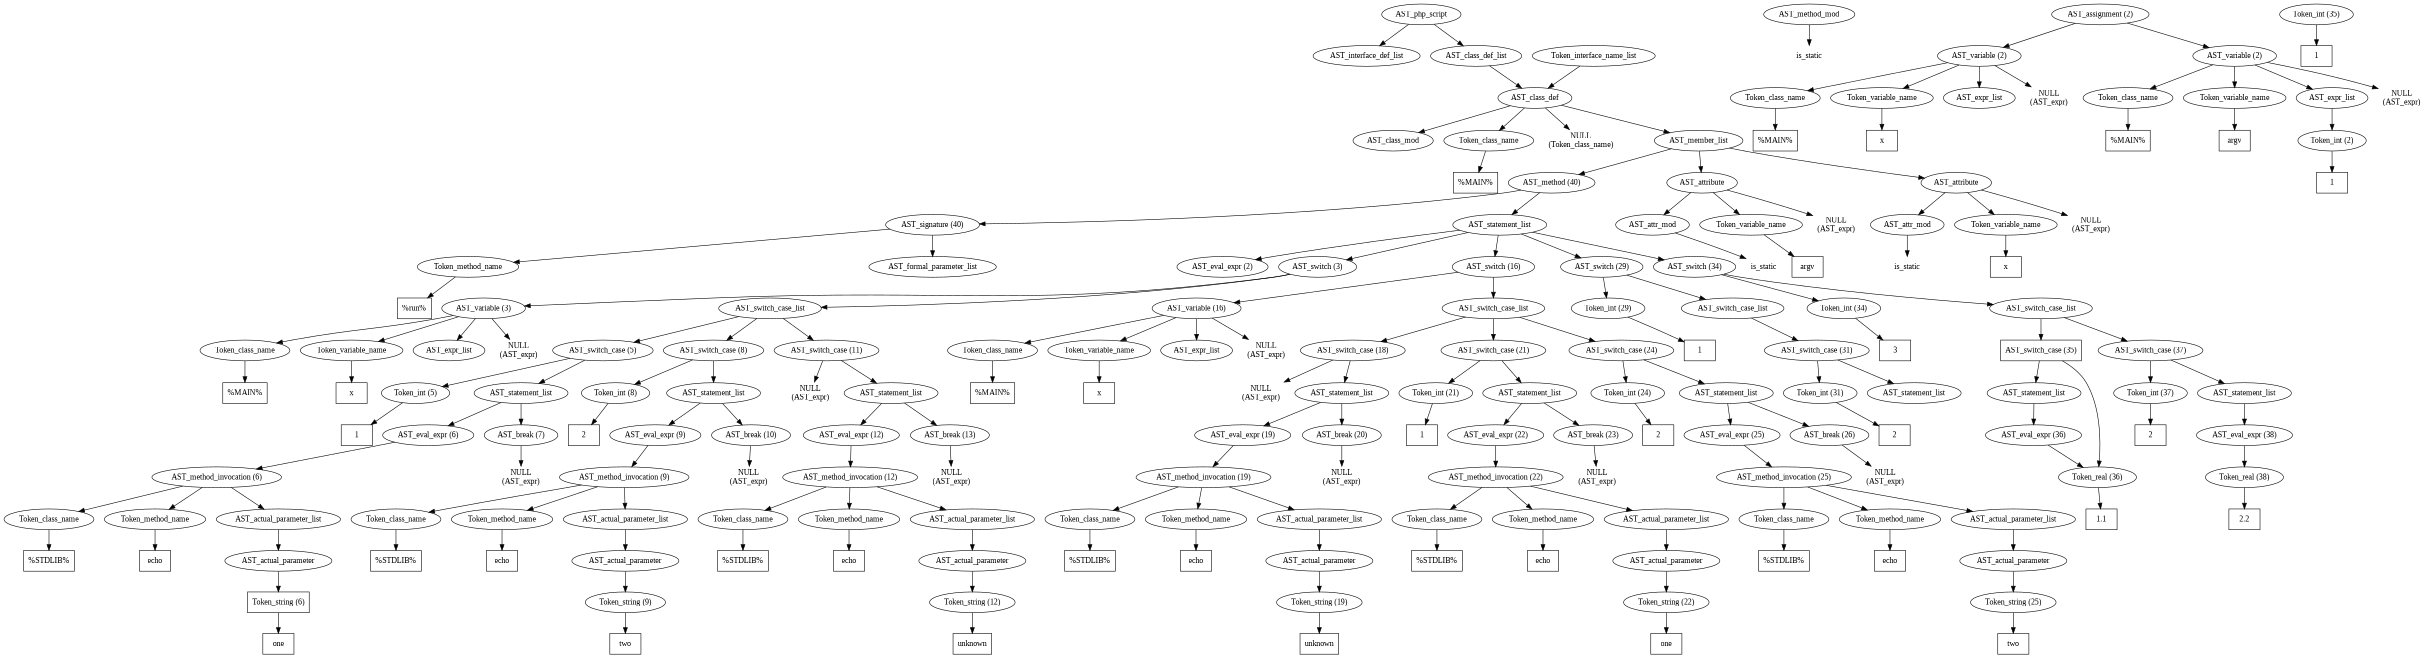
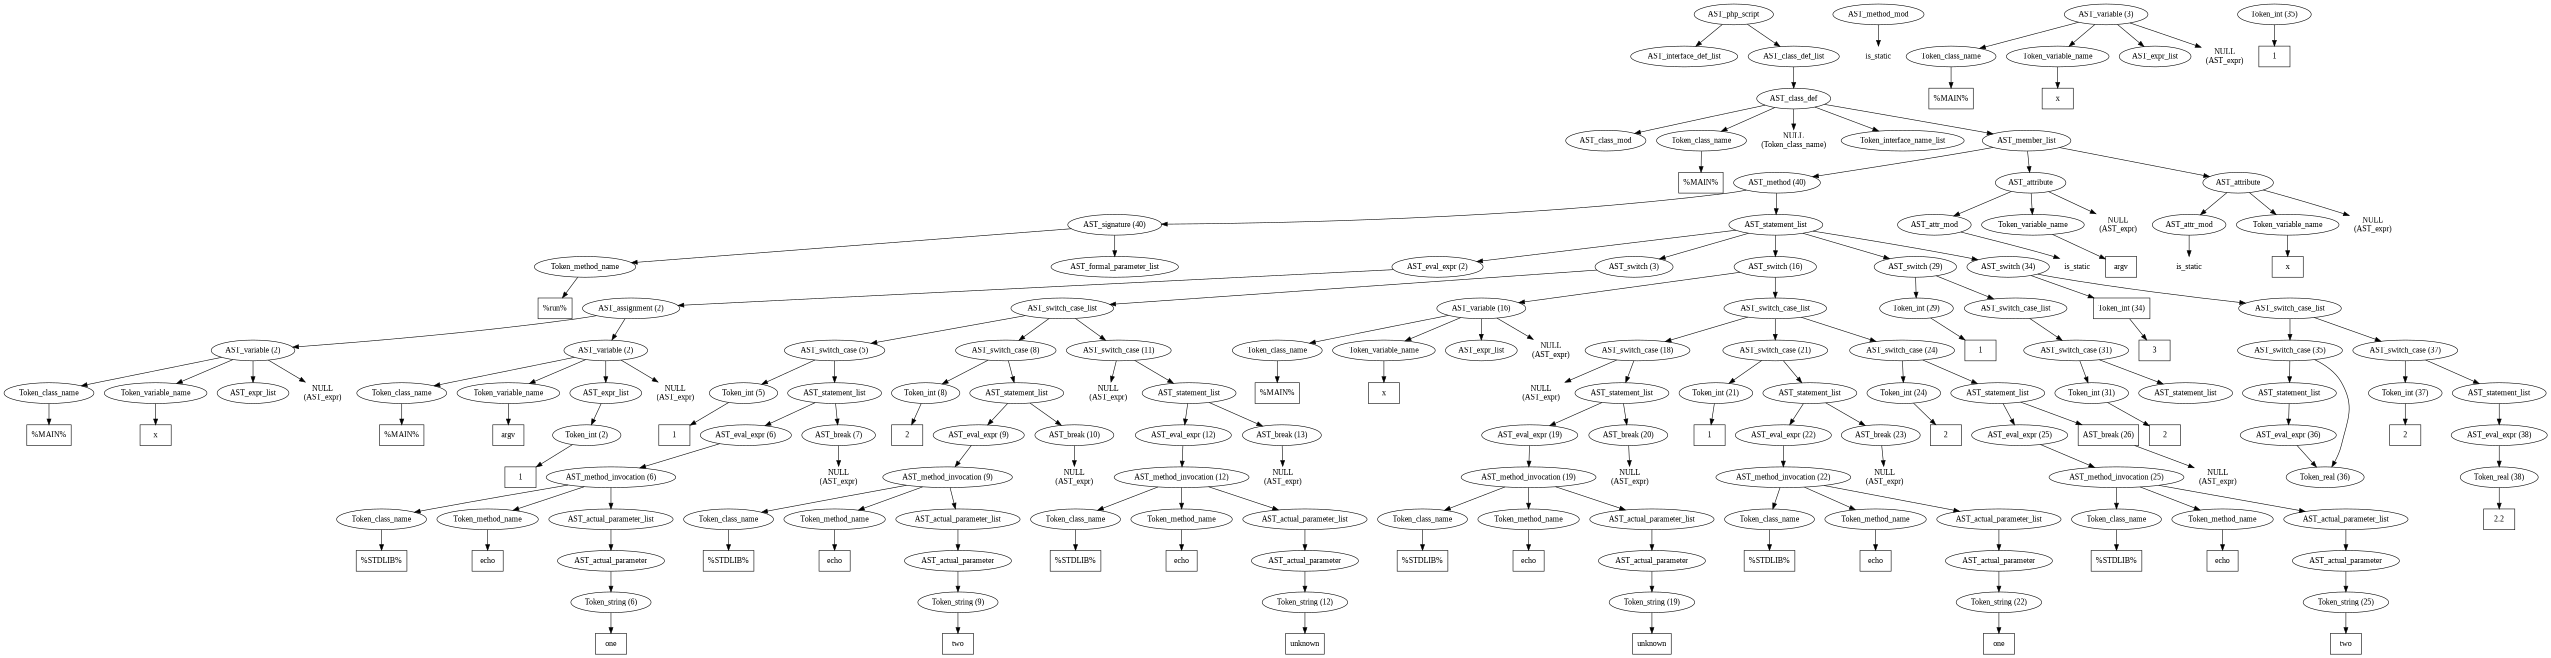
(1567, 75) -> (1844, 118)
none -> (1039, 287)
(911, 295) -> none
(1844, 308) -> (2122, 308)
(2041, 350) -> (2290, 350)
(1829, 435) -> (2108, 435)
(2102, 519) -> none
(278, 602) -> (611, 602)
